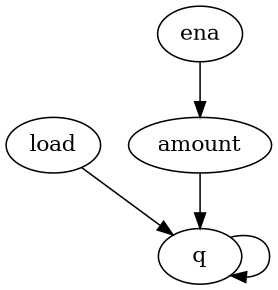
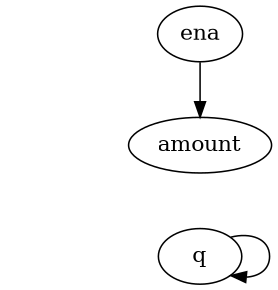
(53, 145) -> none
(200, 193) -> none
